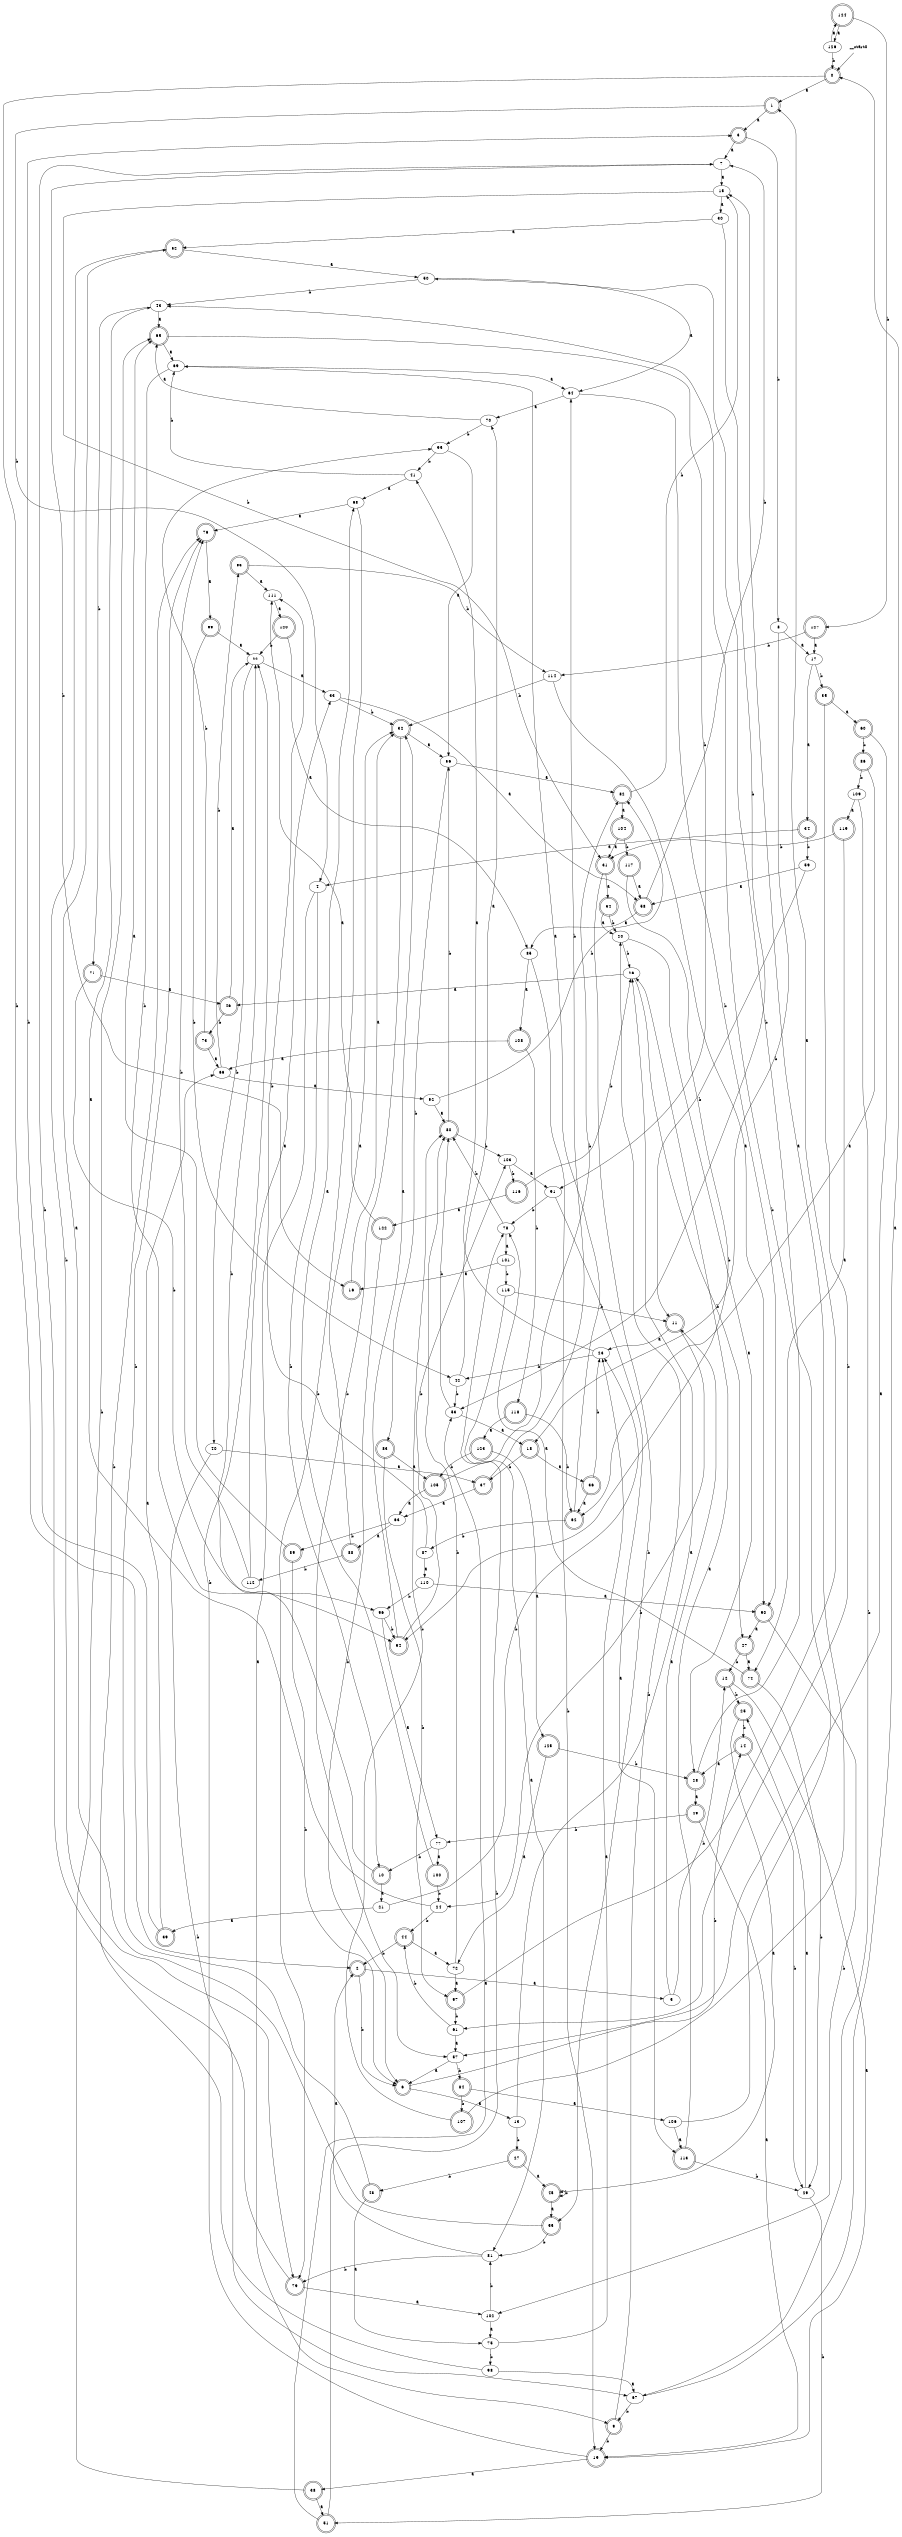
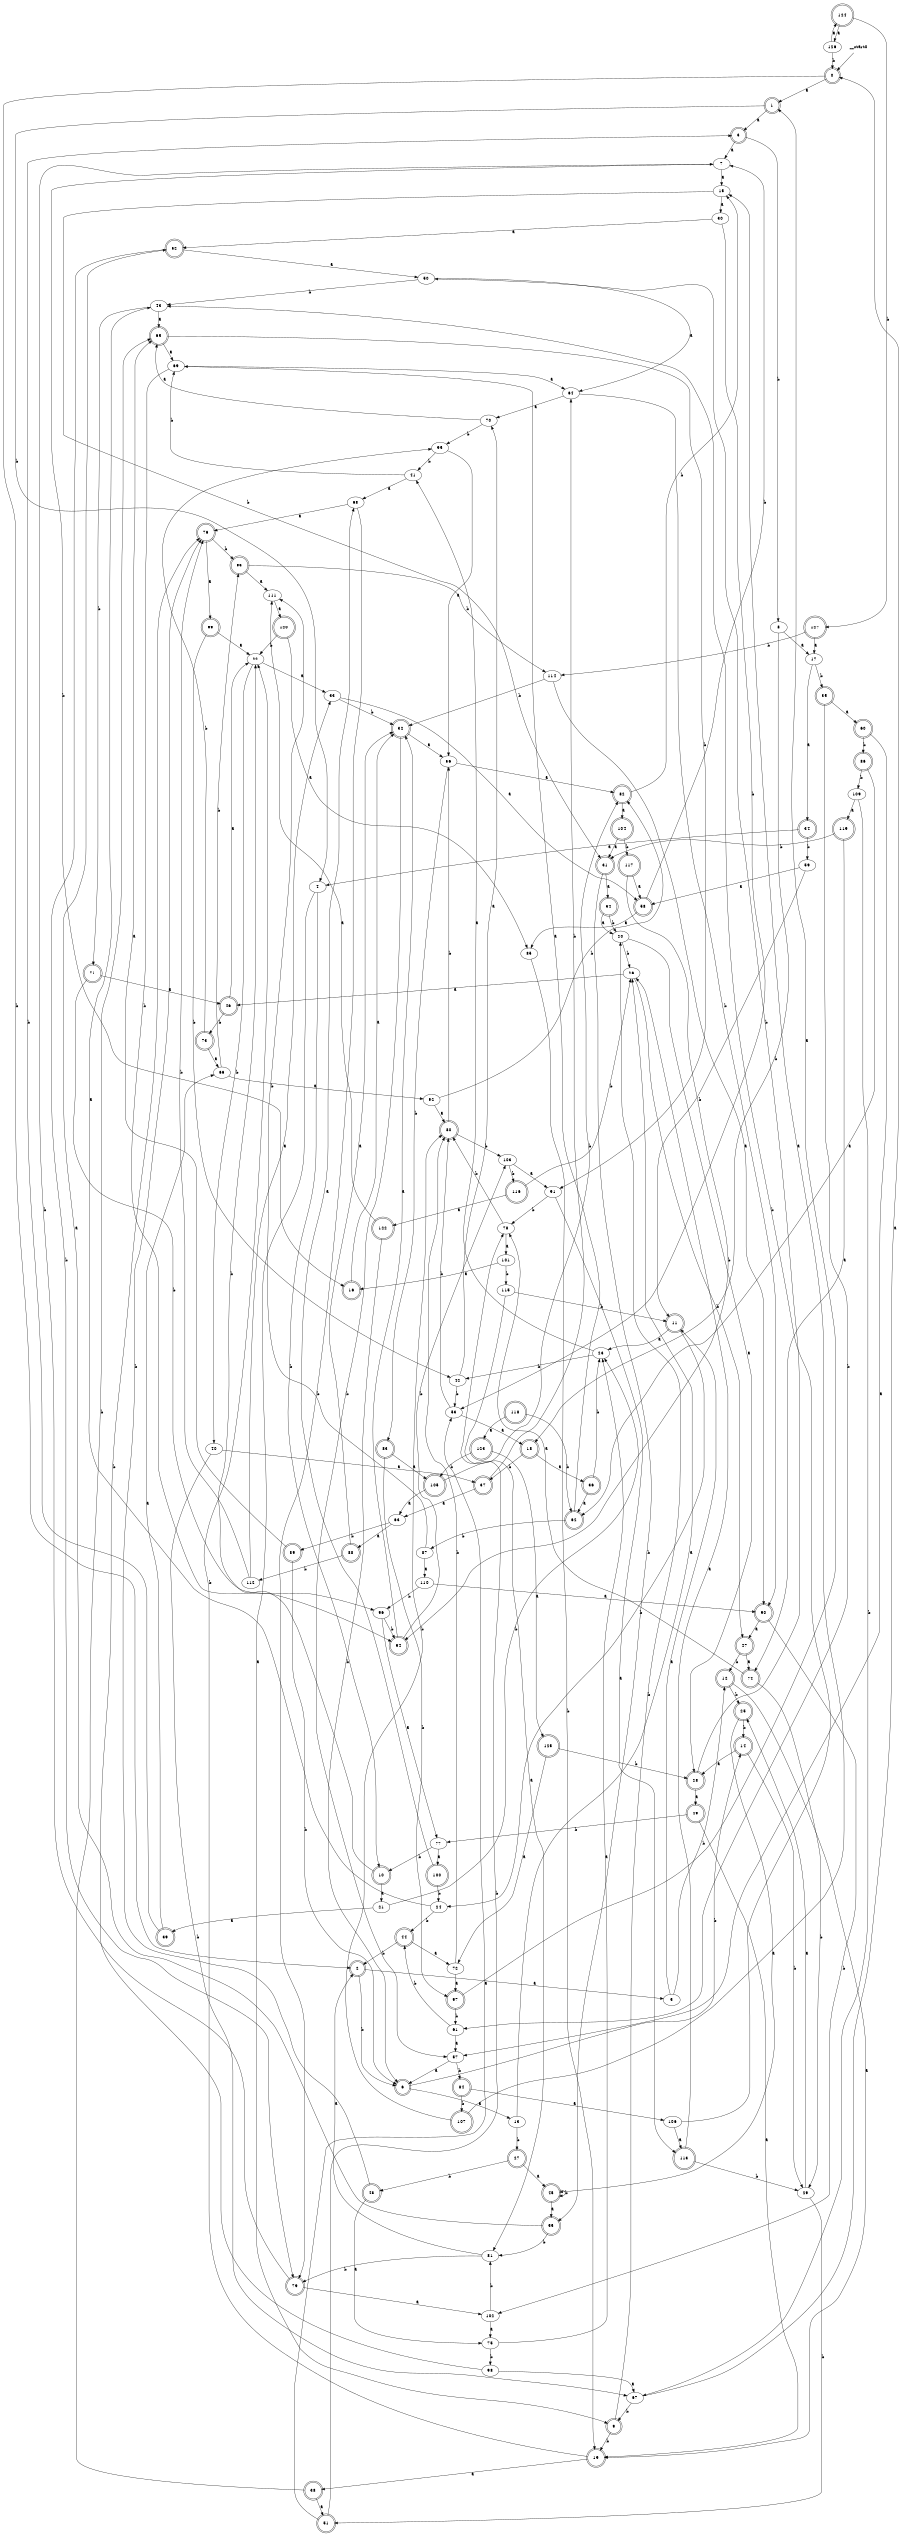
none -> (222, 548)
(519, 1041) -> none
